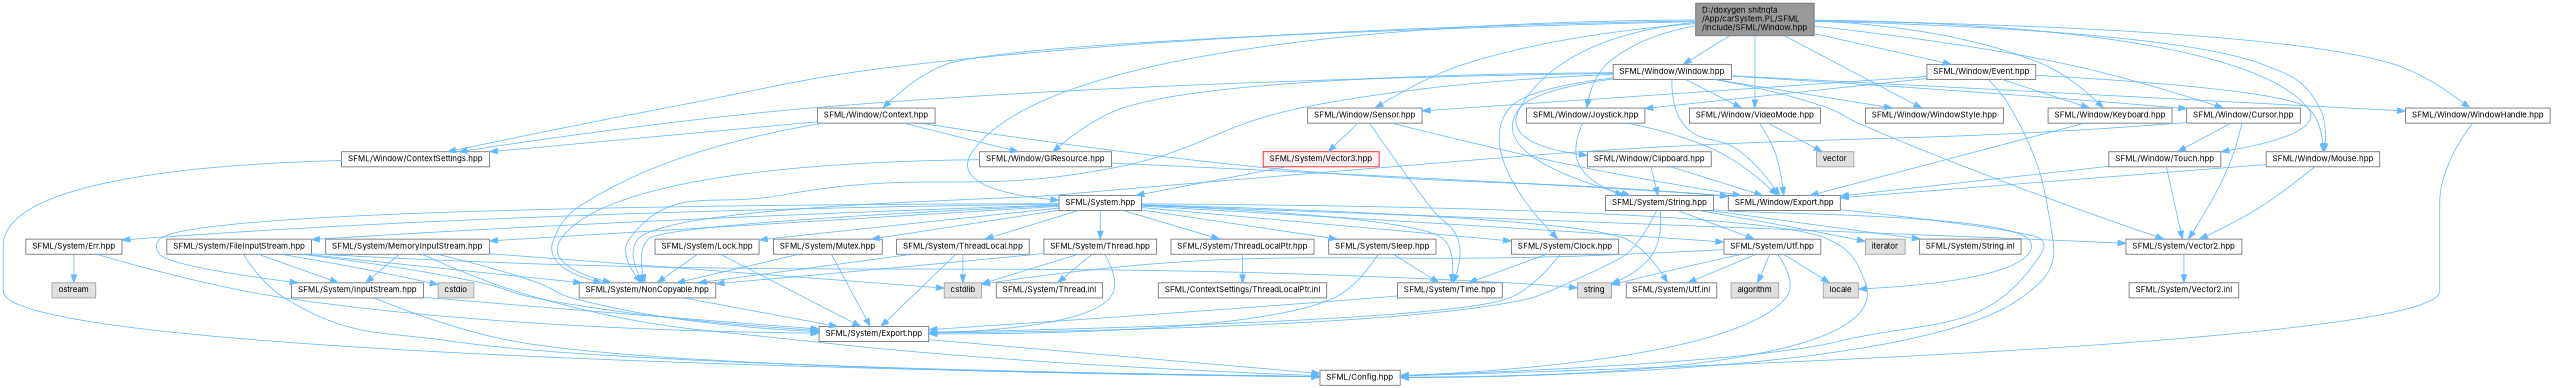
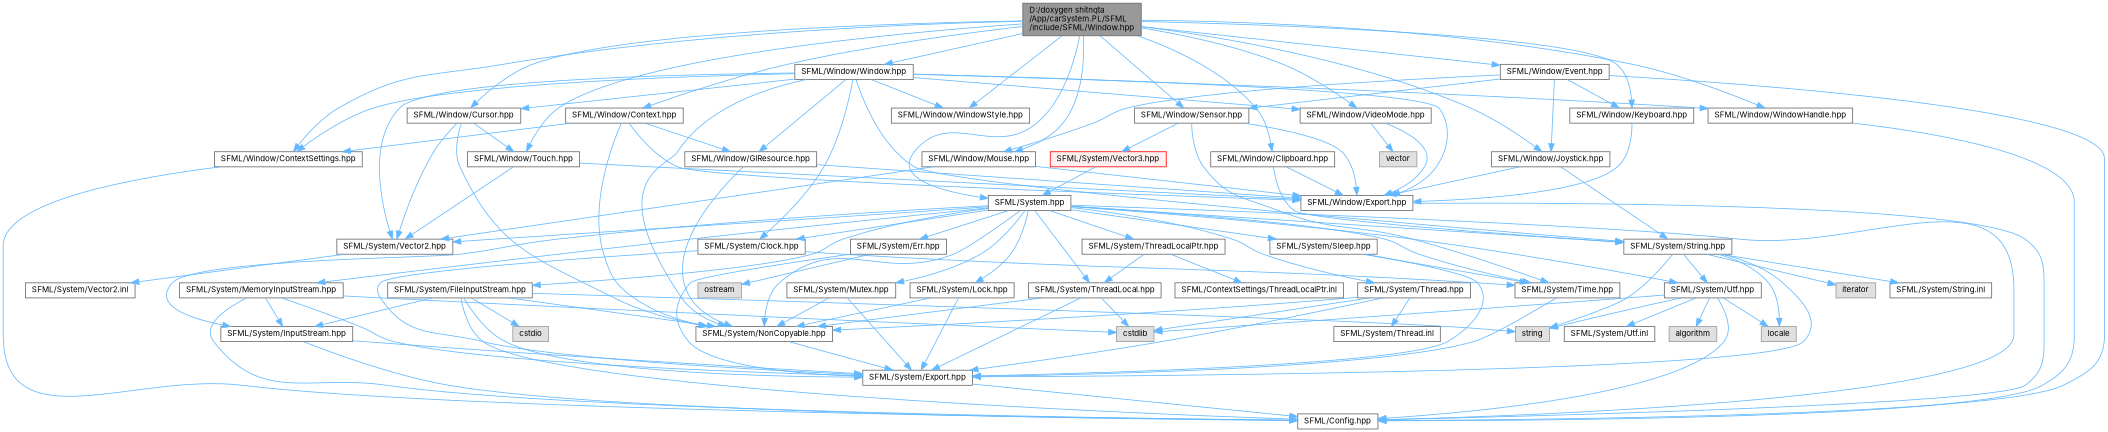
(1411, 215) -> (1343, 224)
none -> (1132, 263)
